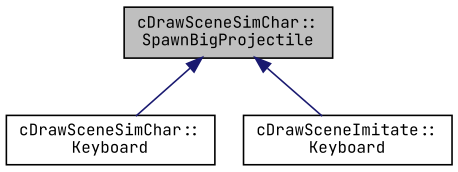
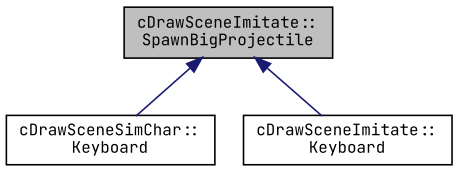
(228, 33) -> (228, 33)
